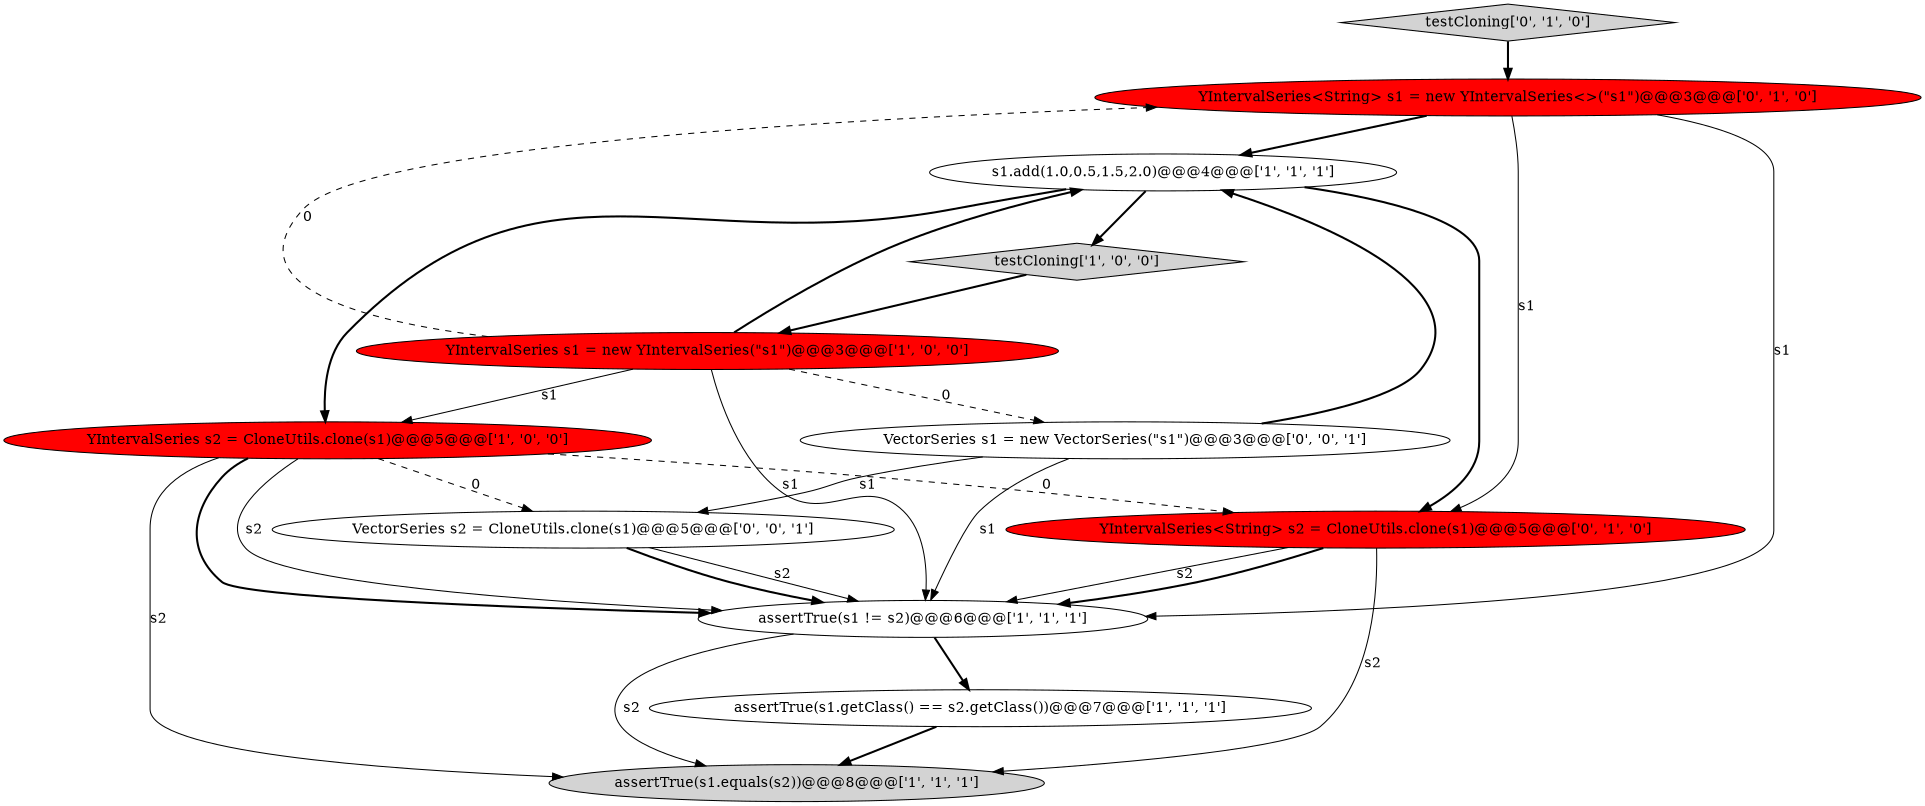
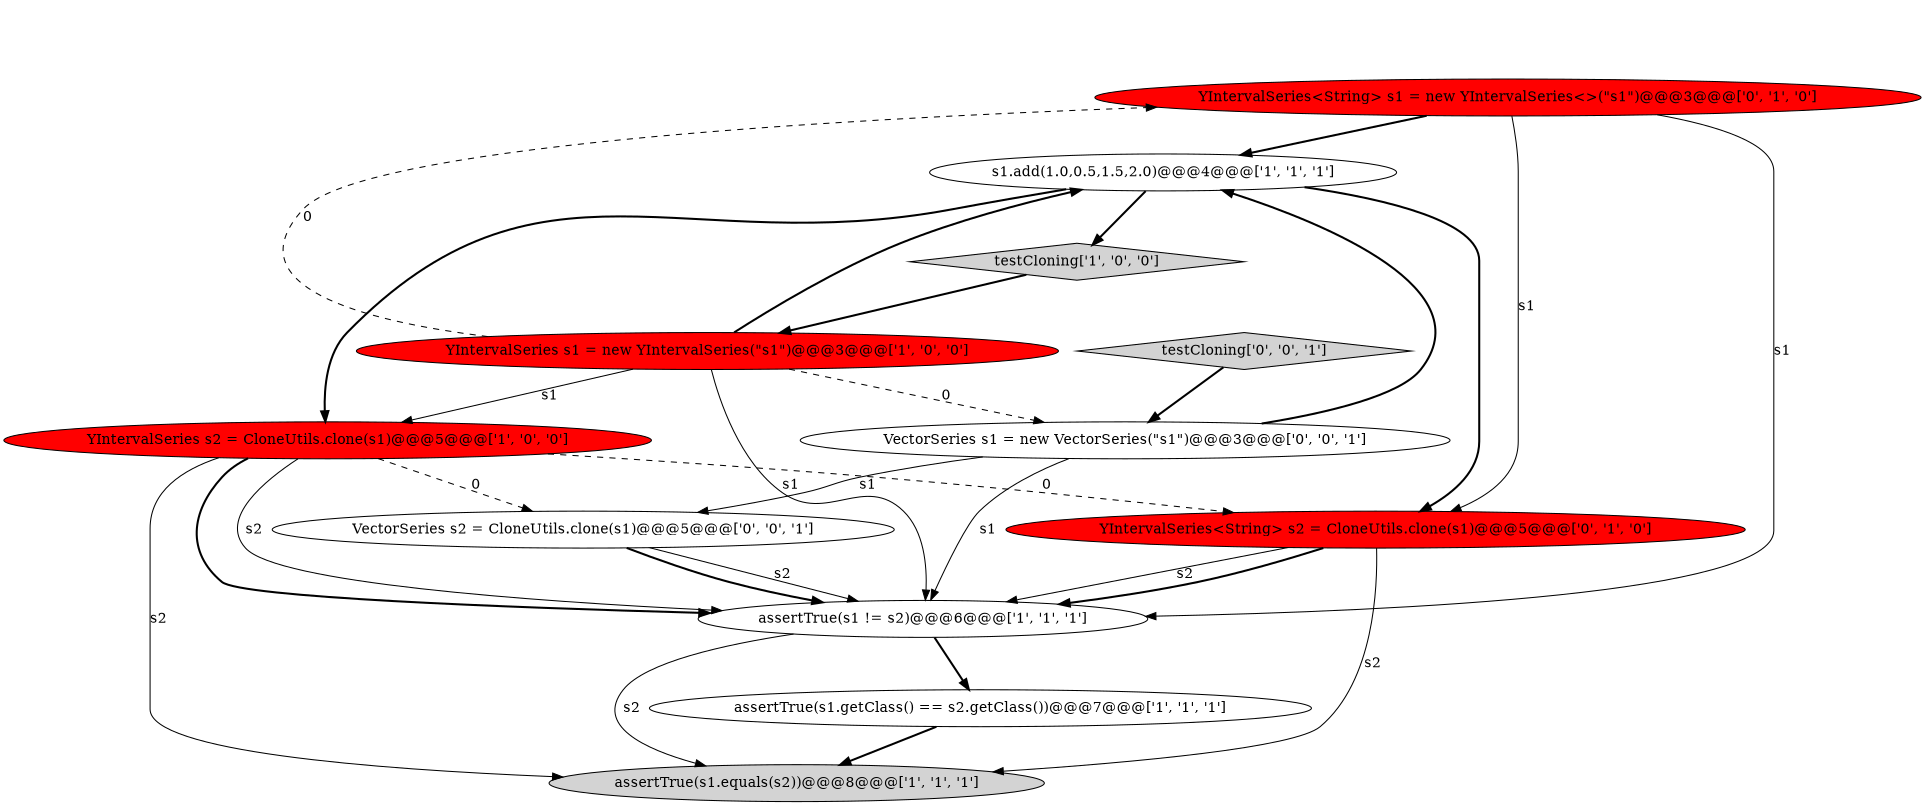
(1508, 23) -> none
none -> (1244, 351)
